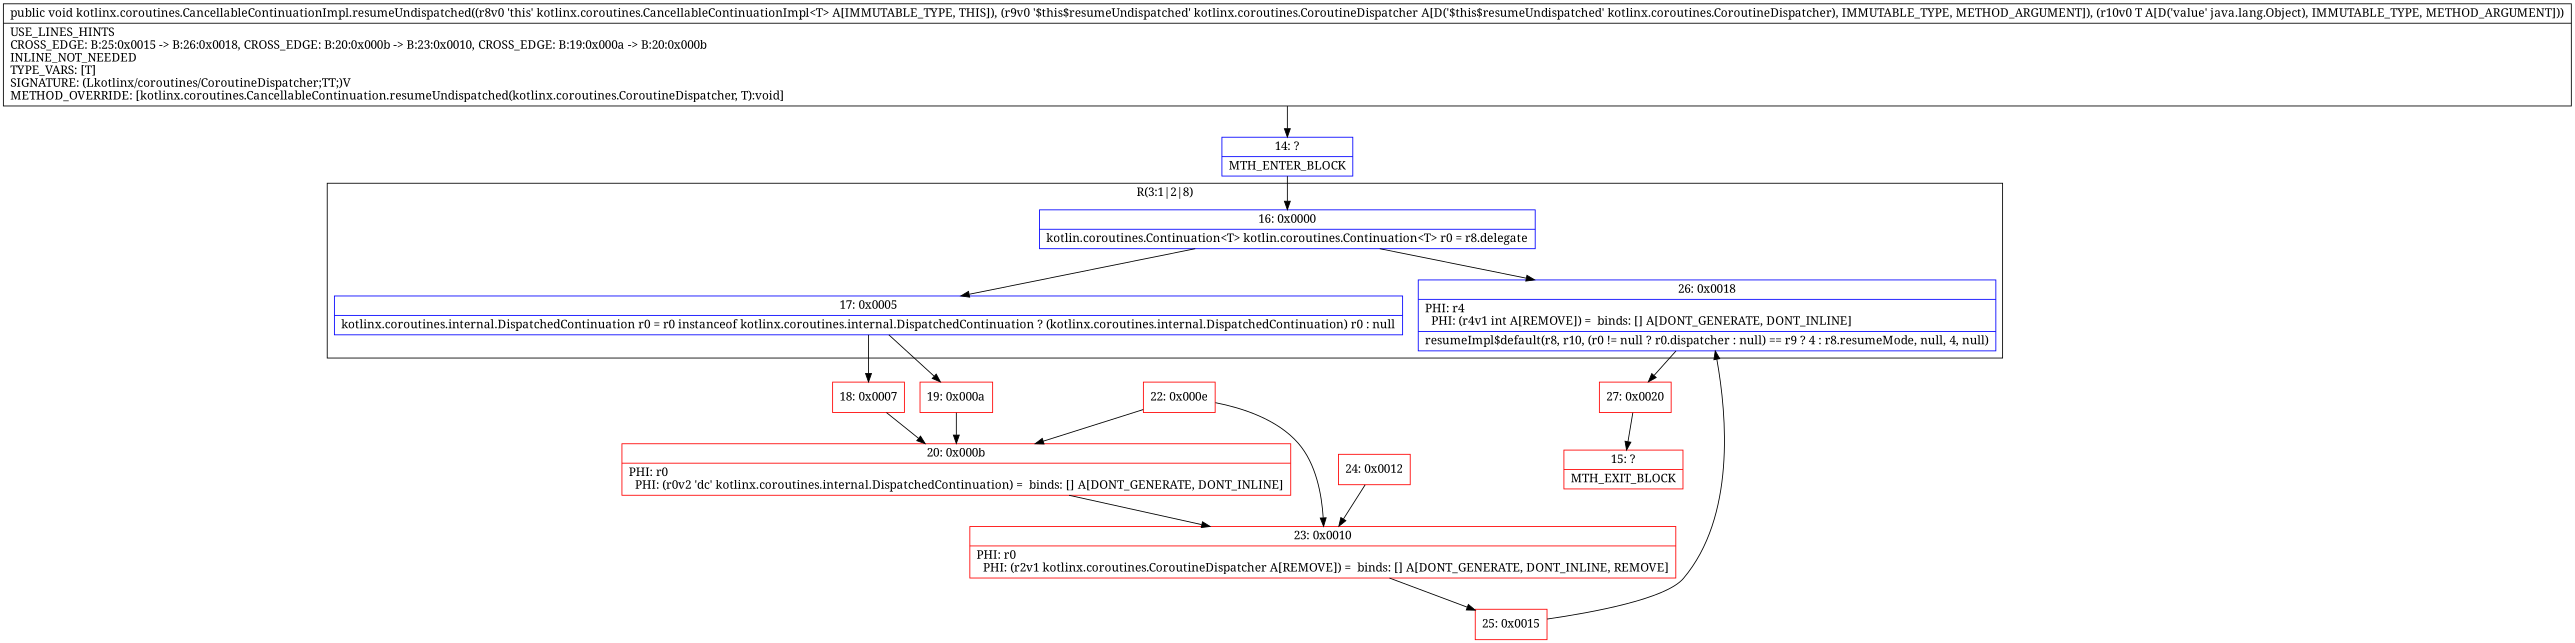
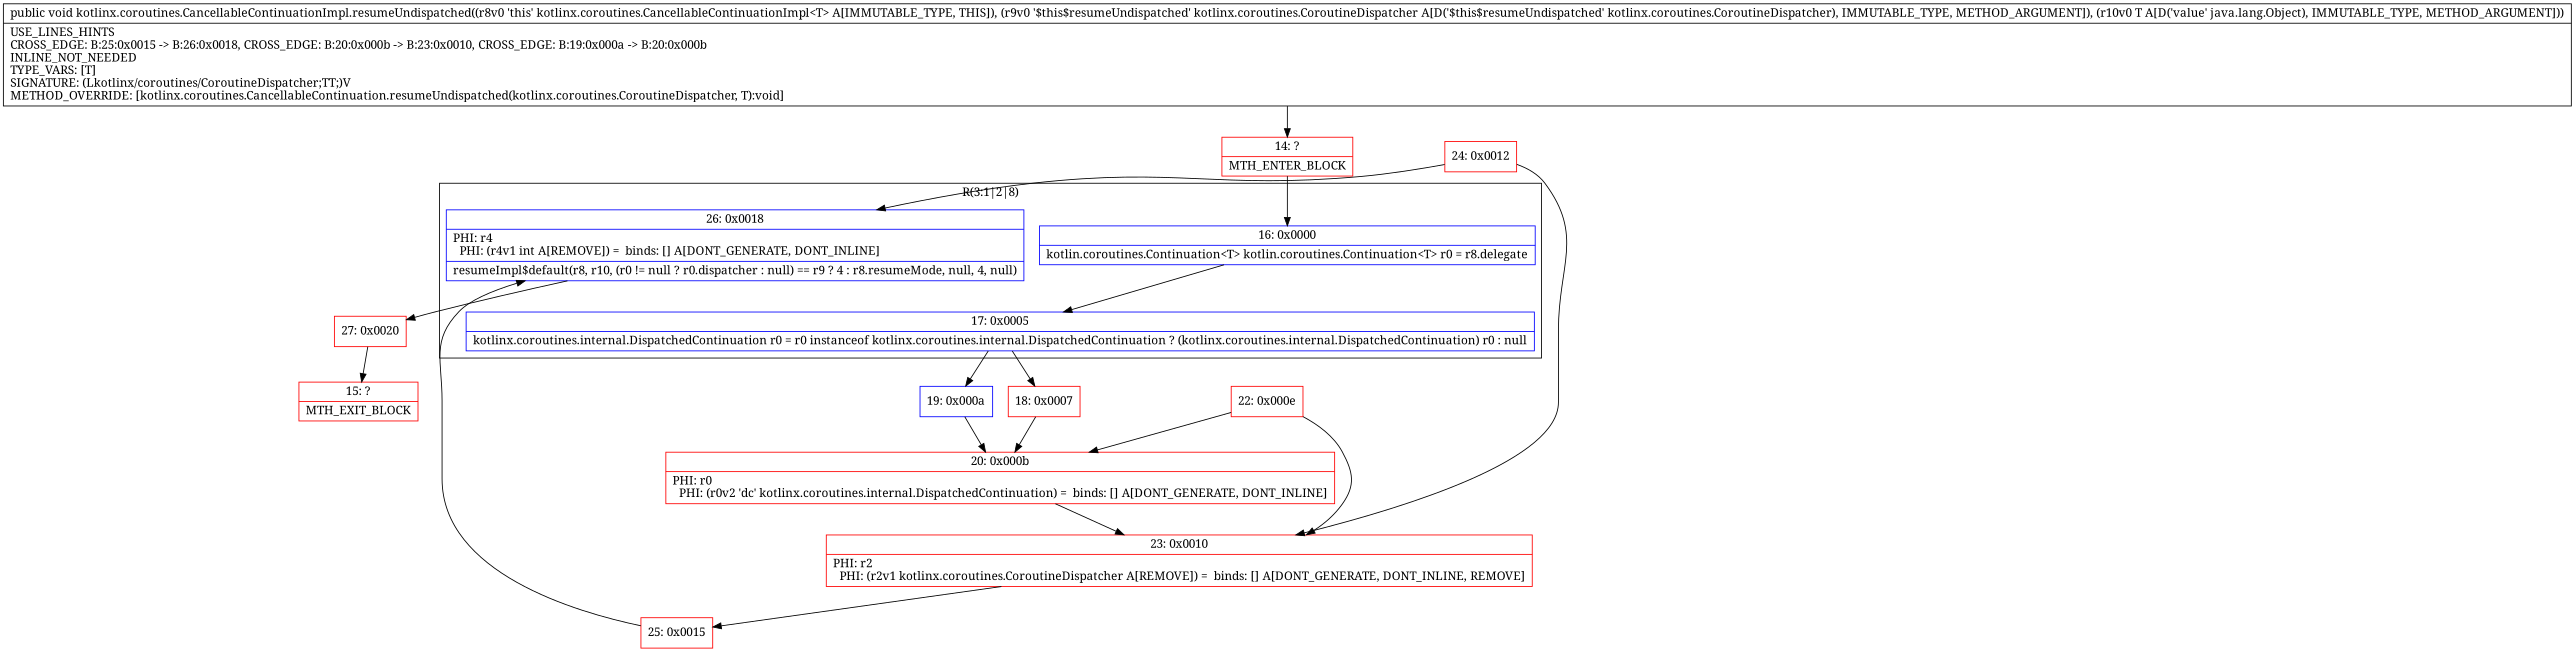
(1287, 157) -> (1287, 157)
(1453, 263) -> (1164, 177)
(956, 397) -> (956, 402)
(998, 555) -> (855, 564)
